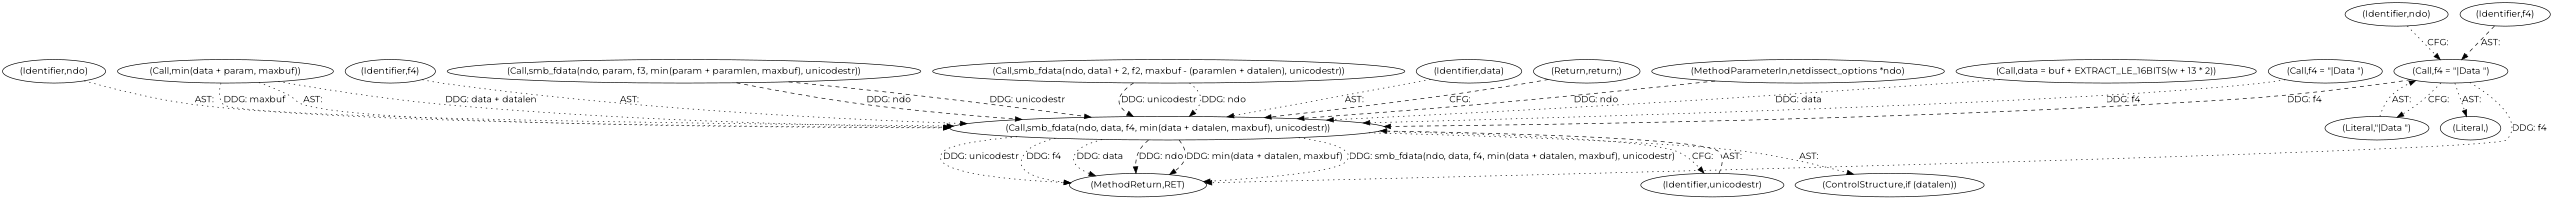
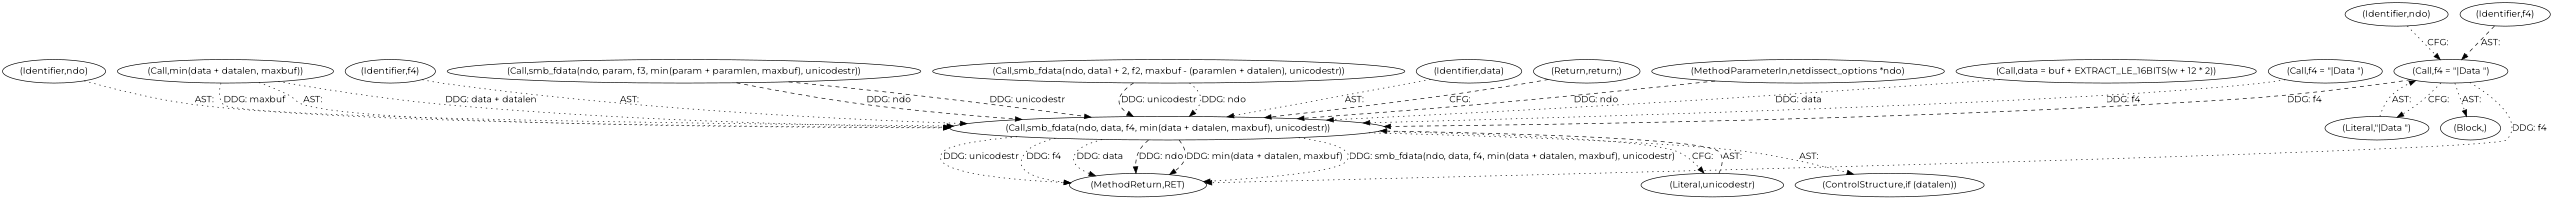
(225, 71) -> (225, 71)
(2106, 71) -> (2106, 71)
(2471, 128) -> (2471, 128)
(1712, 185) -> (1712, 185)
